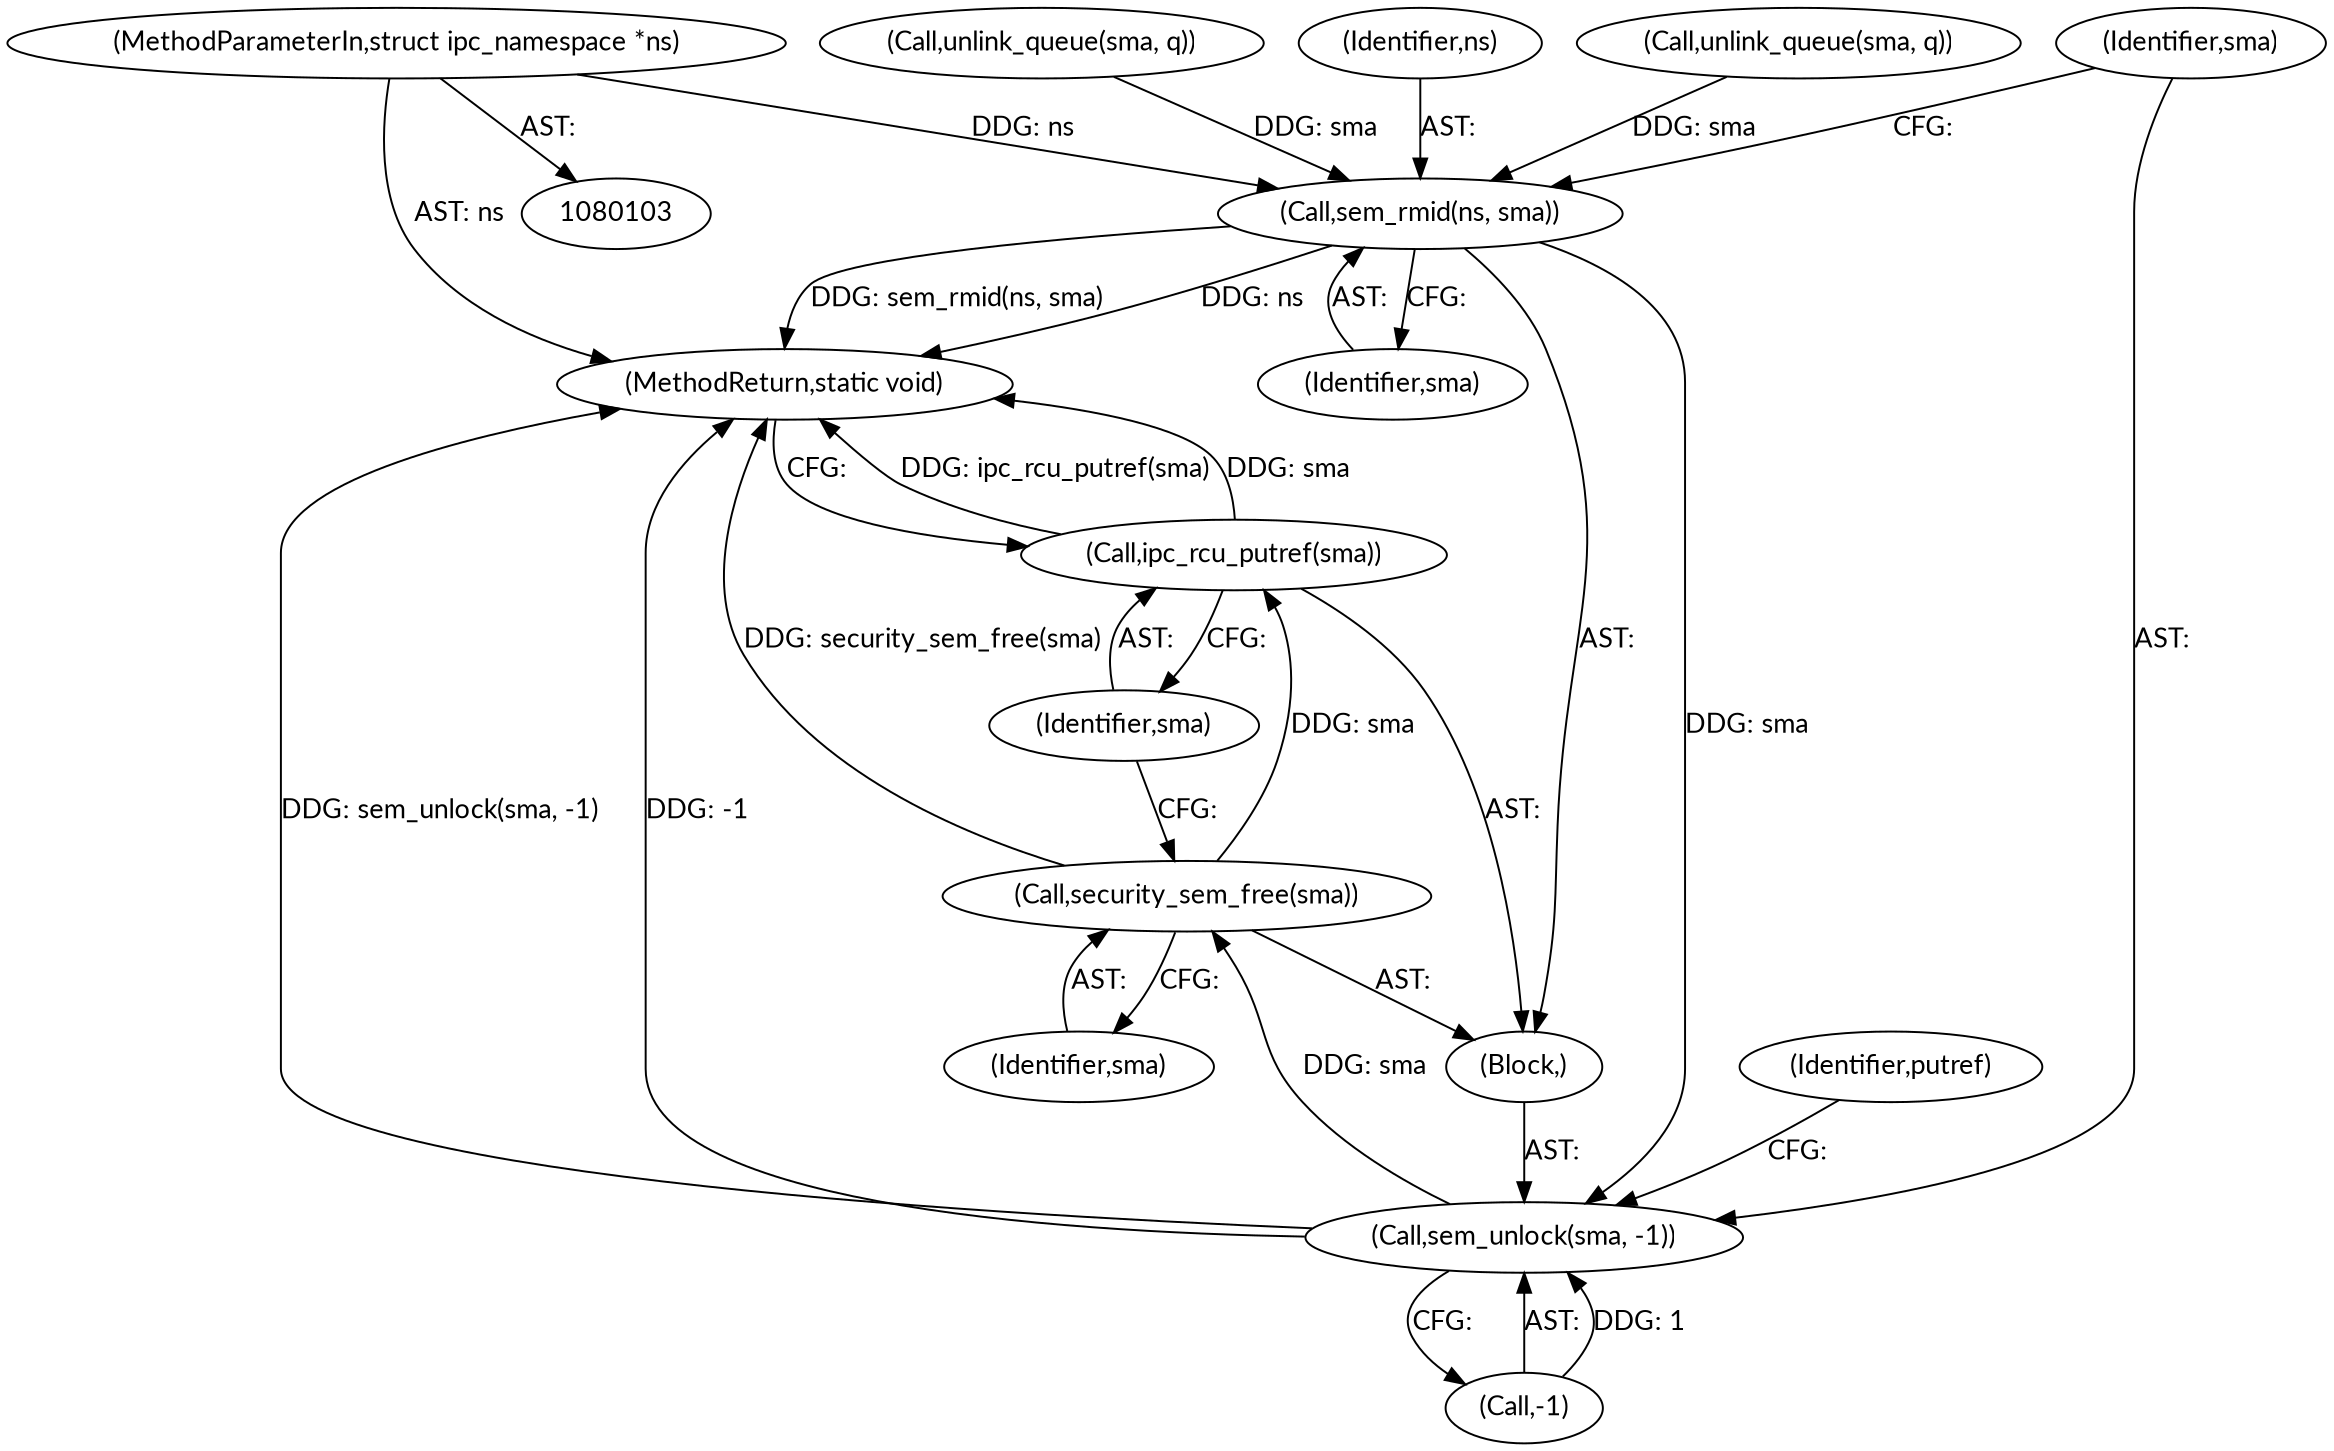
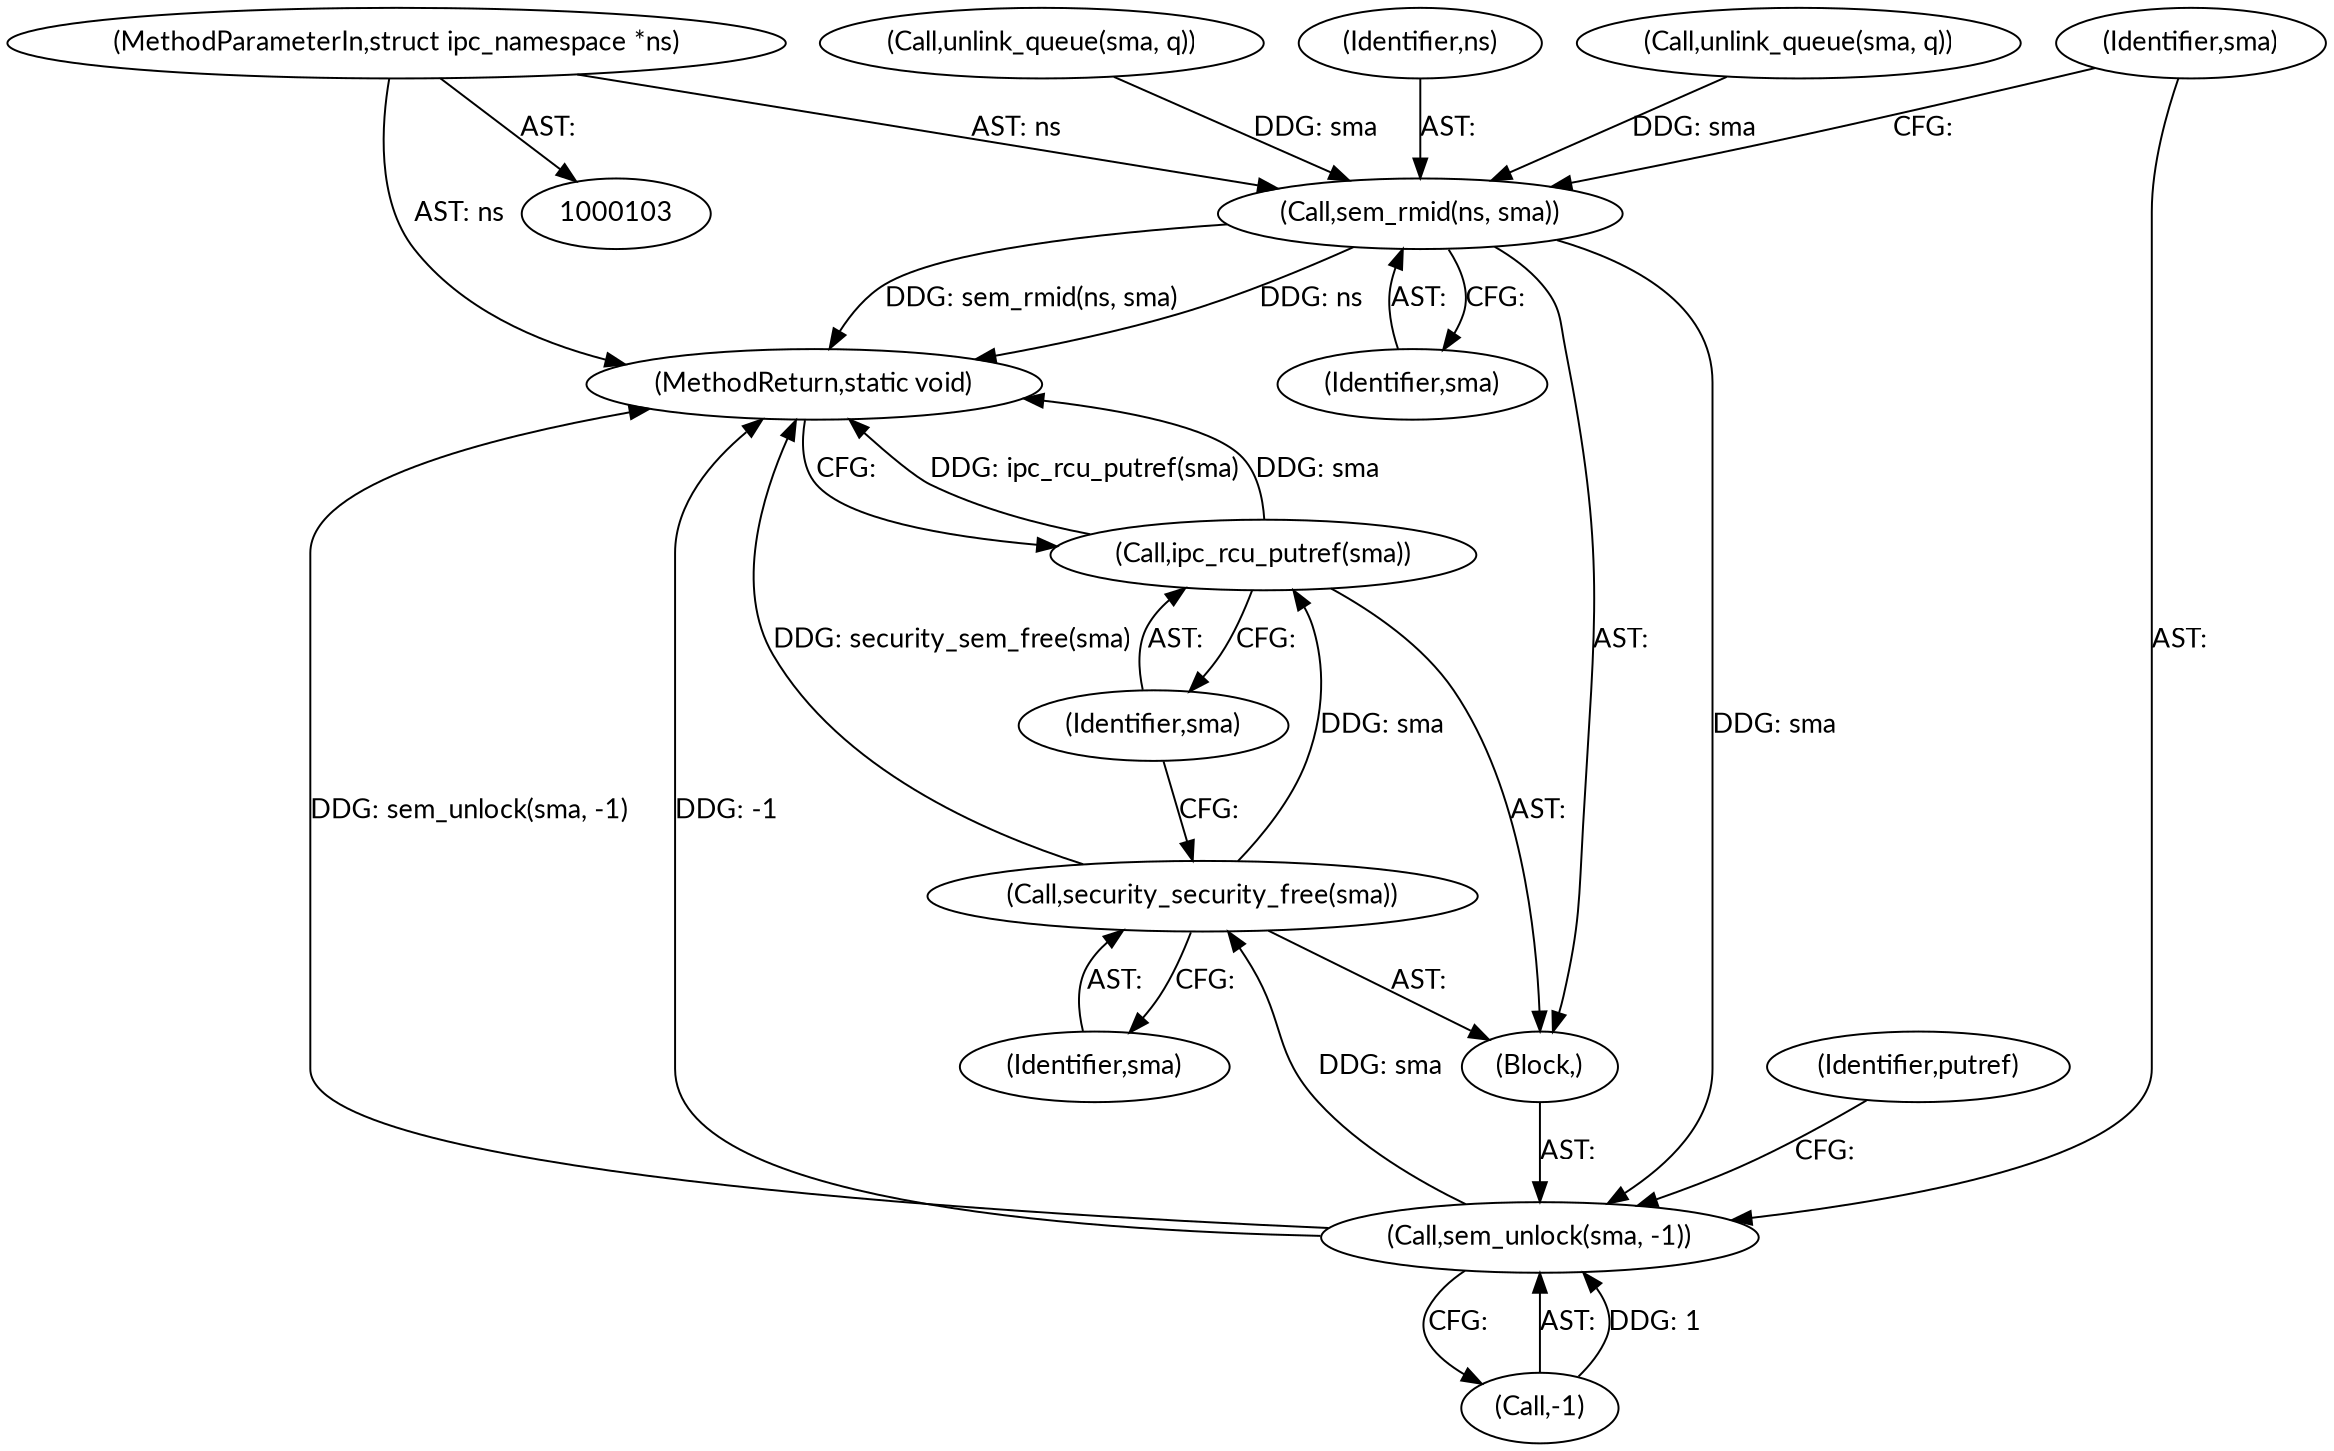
(1023, 128) -> (1016, 128)
(616, 214) -> (616, 214)
(1187, 896) -> (1203, 896)
